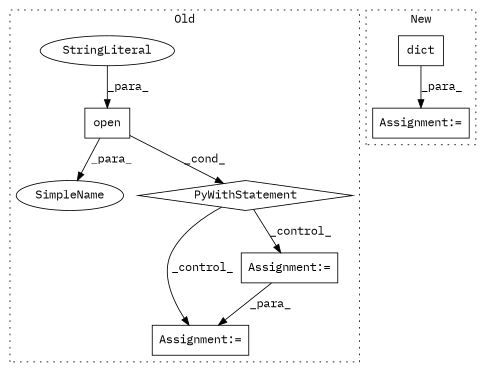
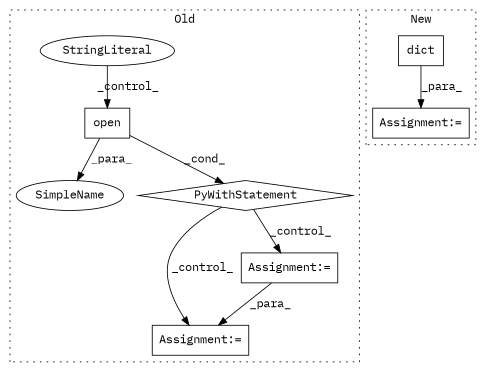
(128, 87) -> (128, 87)
